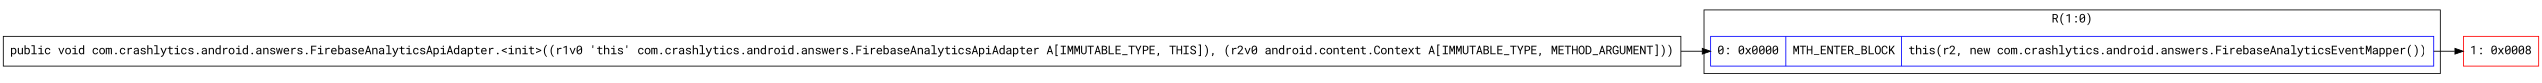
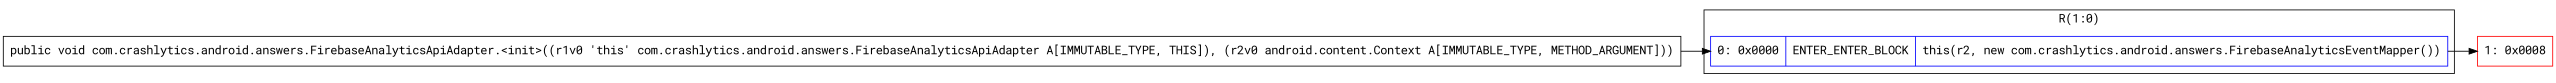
(1844, 51) -> (1851, 51)
